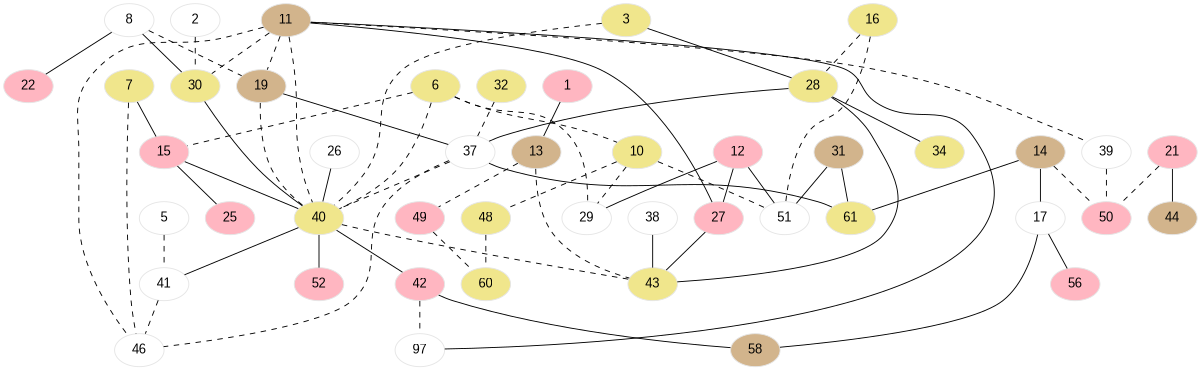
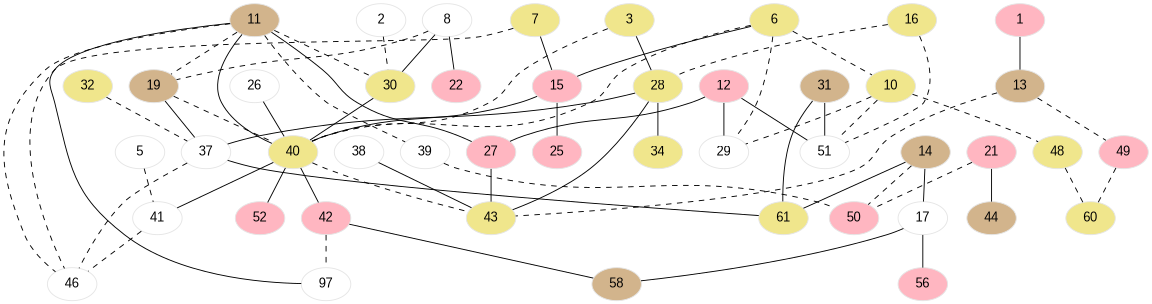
(296, 112) -> (220, 98)
(305, 118) -> (637, 56)
(395, 185) -> none
